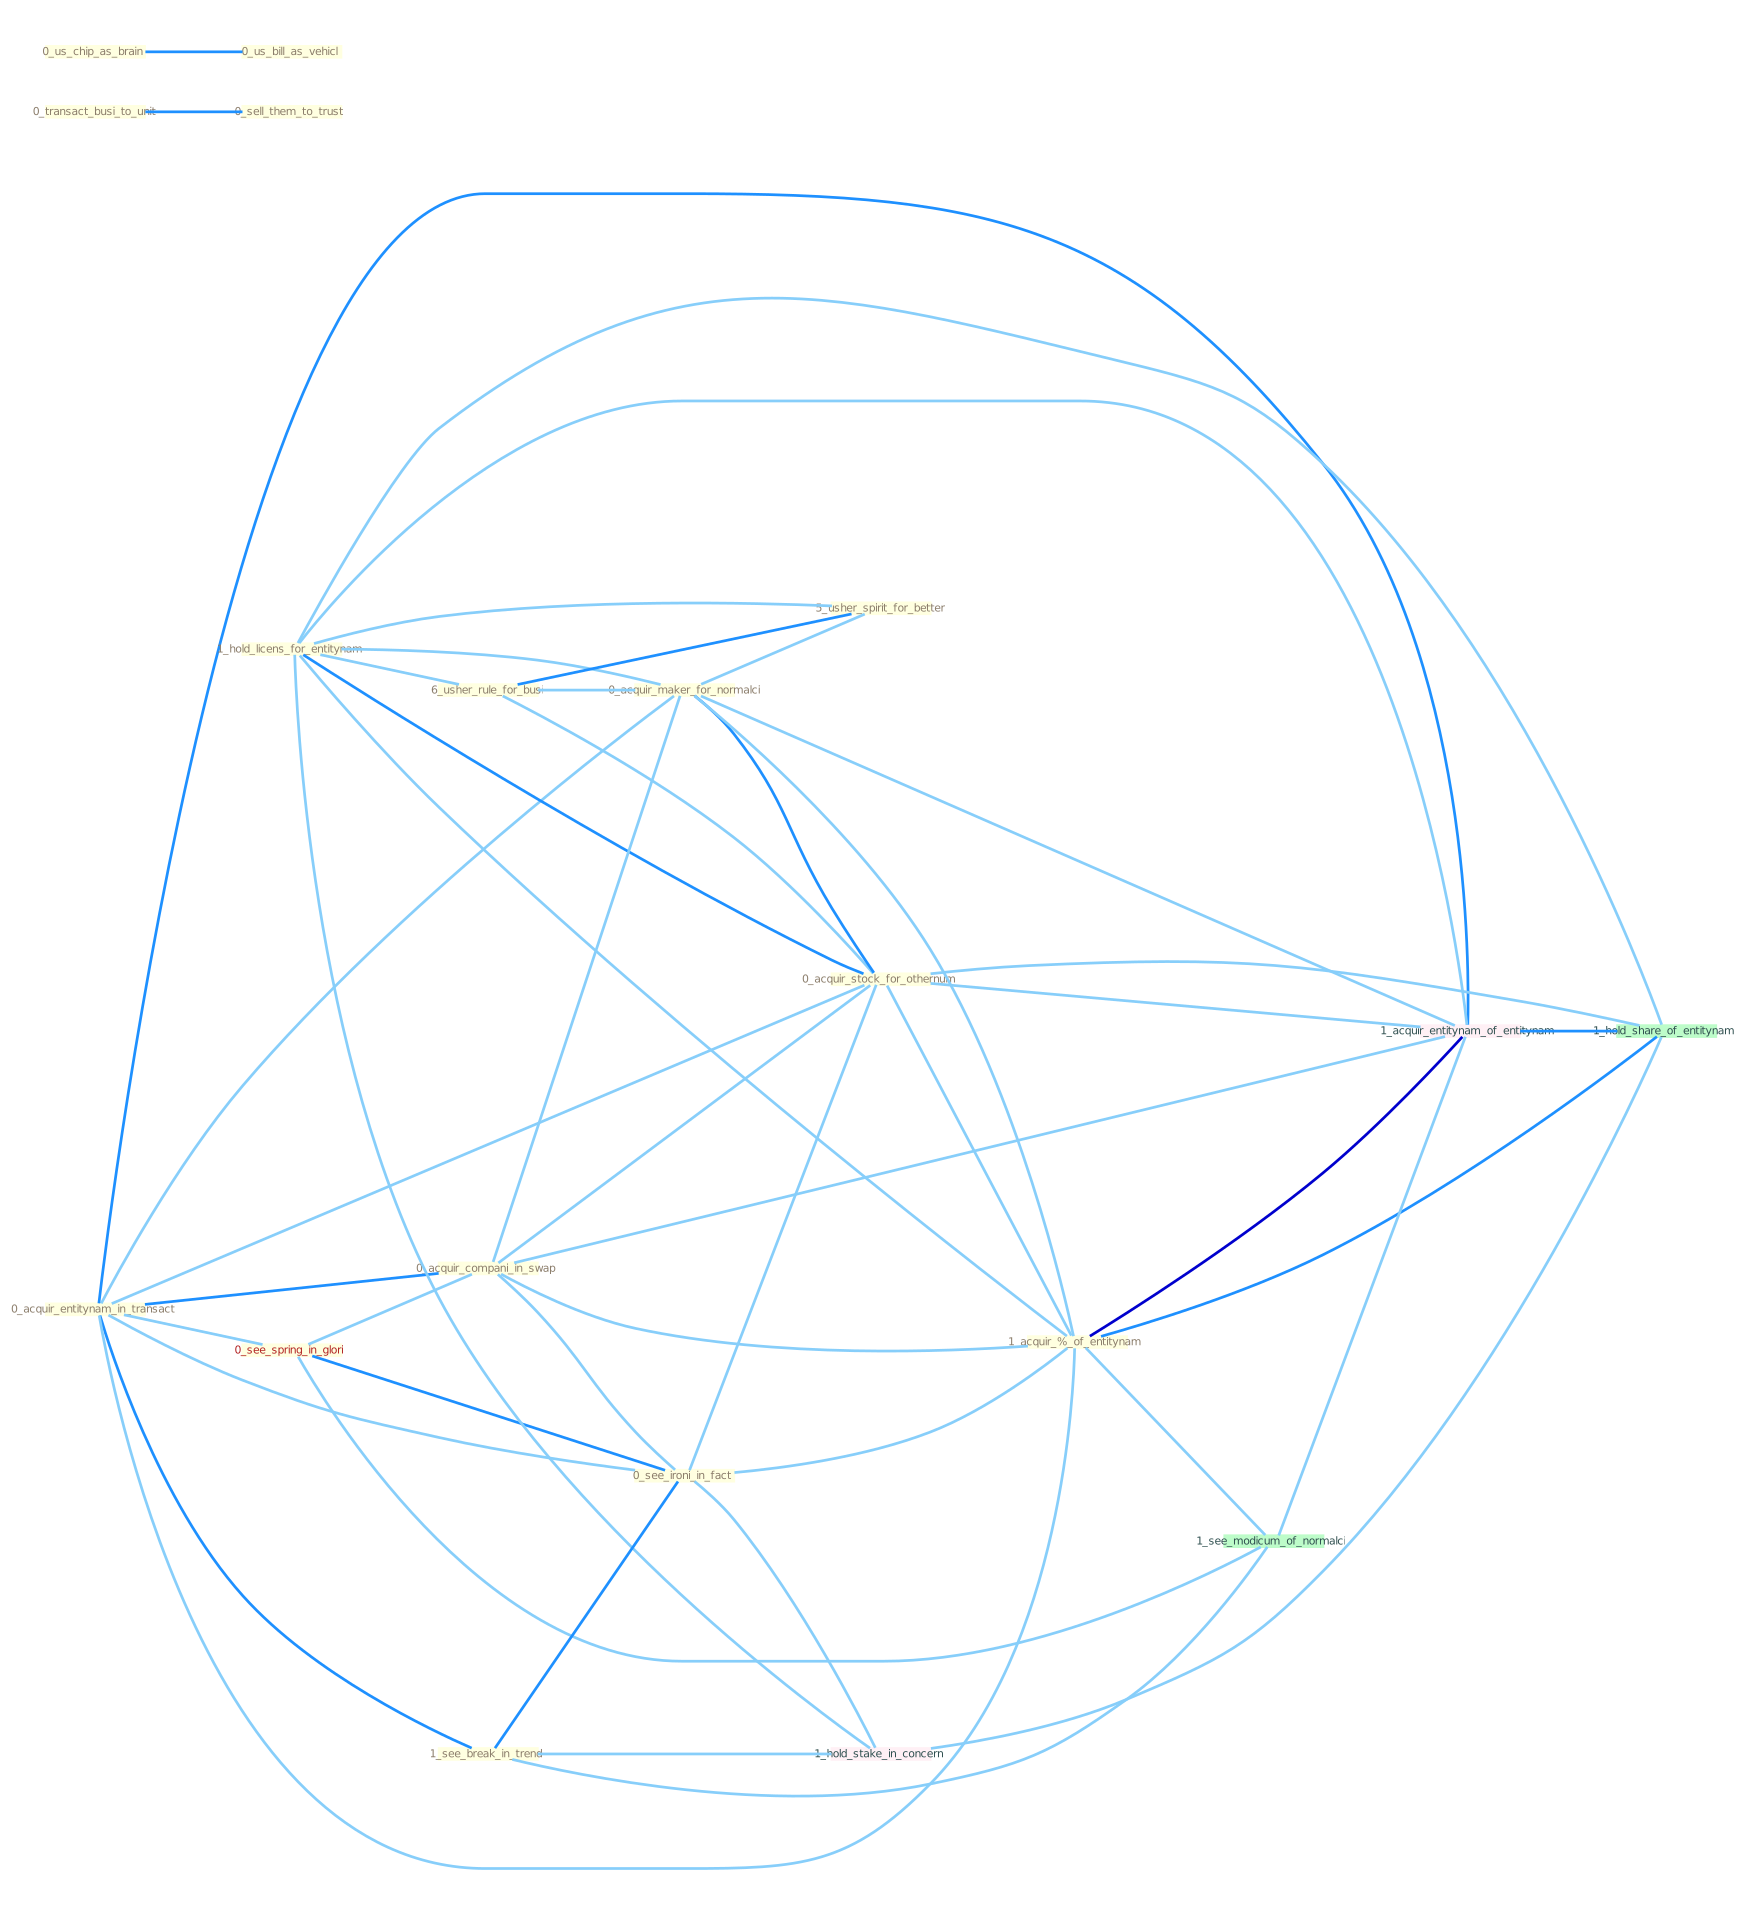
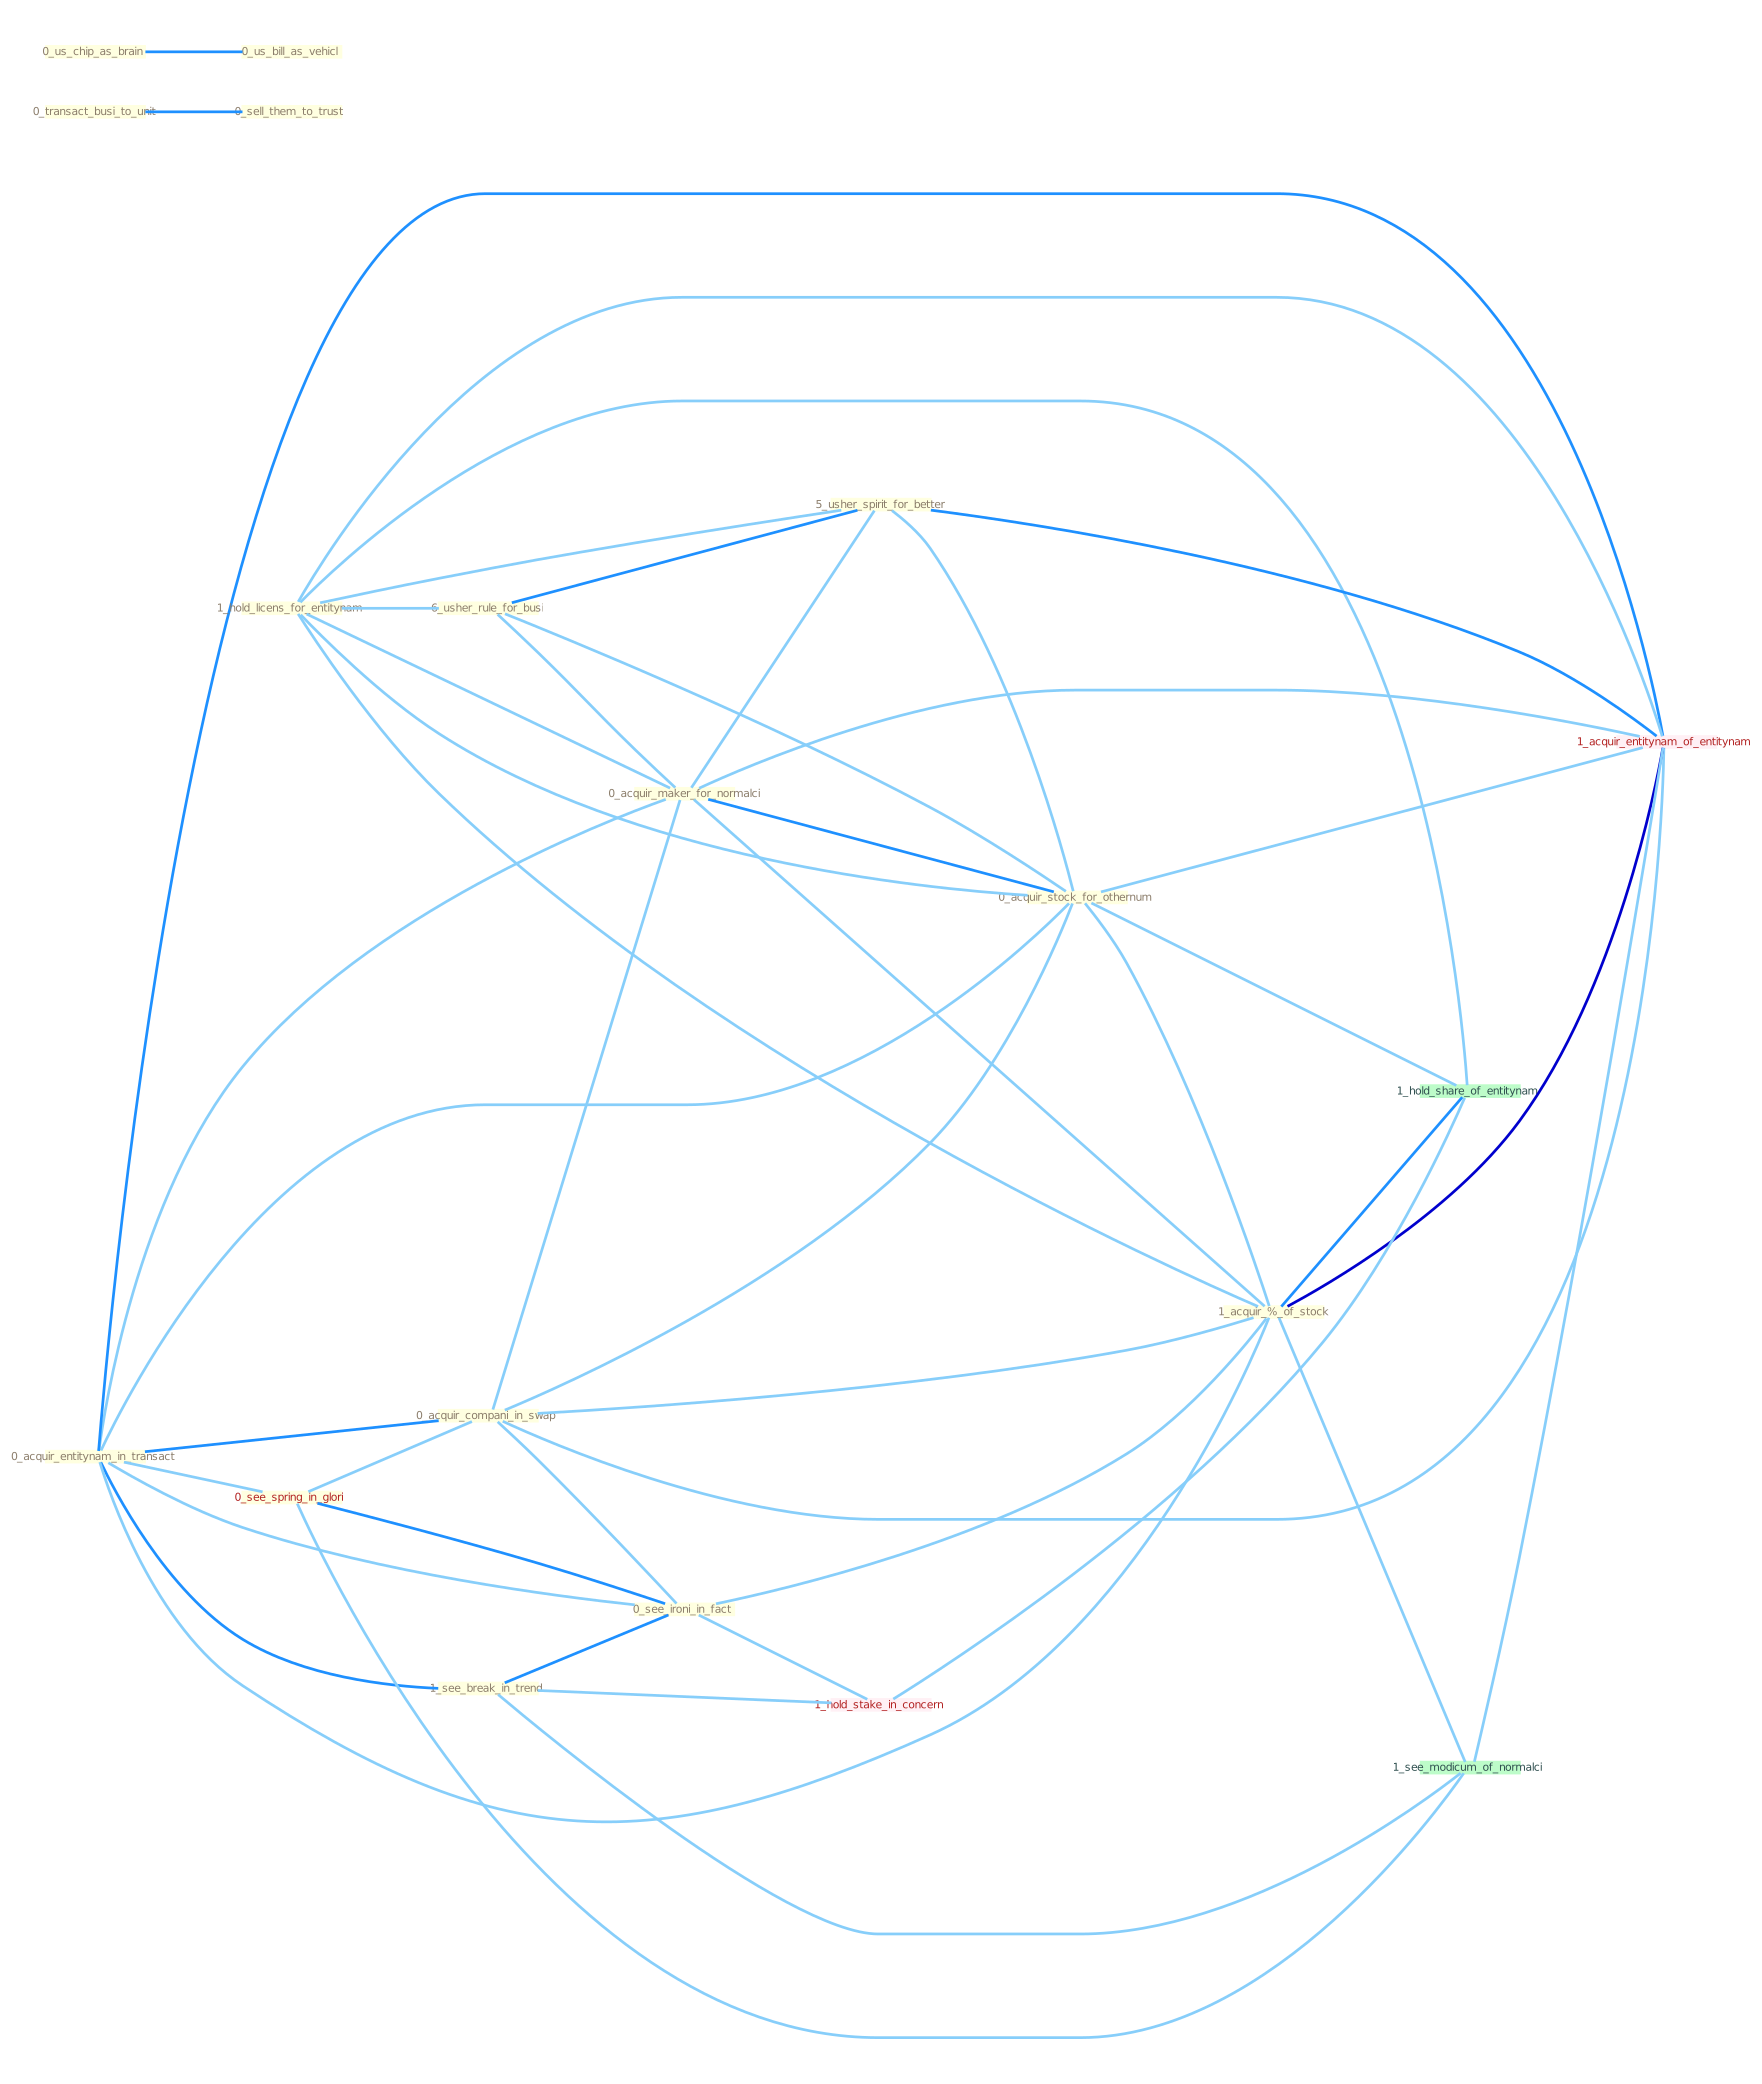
(579, 823) -> (579, 803)
(1470, 1031) -> (1667, 742)
(1569, 1031) -> (1308, 583)
(783, 1227) -> (1001, 679)
(418, 1252) -> none
(1077, 1342) -> (1274, 1312)
(881, 1754) -> (881, 1705)
